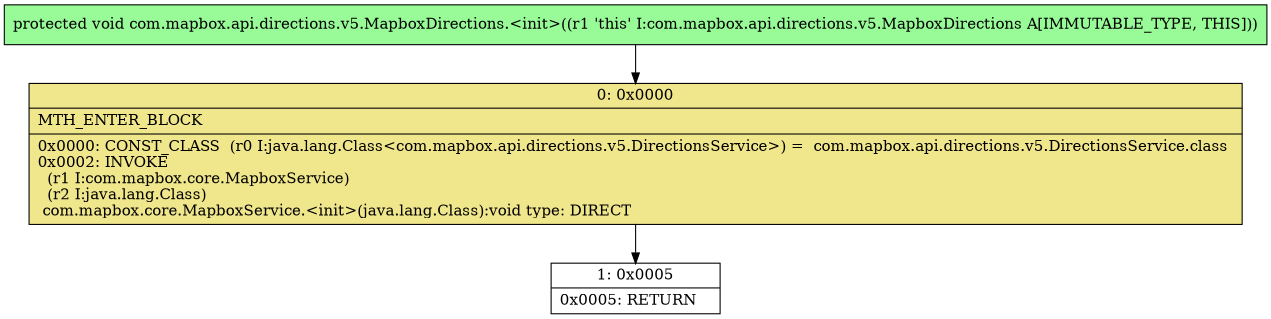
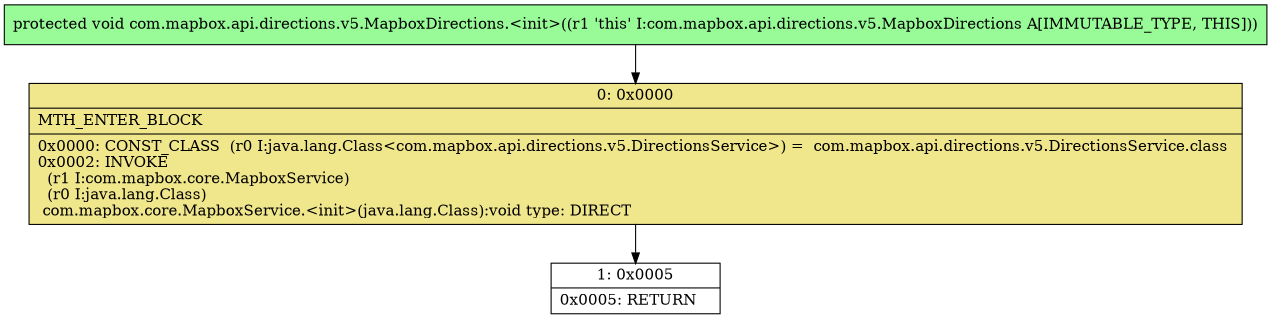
(122, 195) -> (122, 195)
